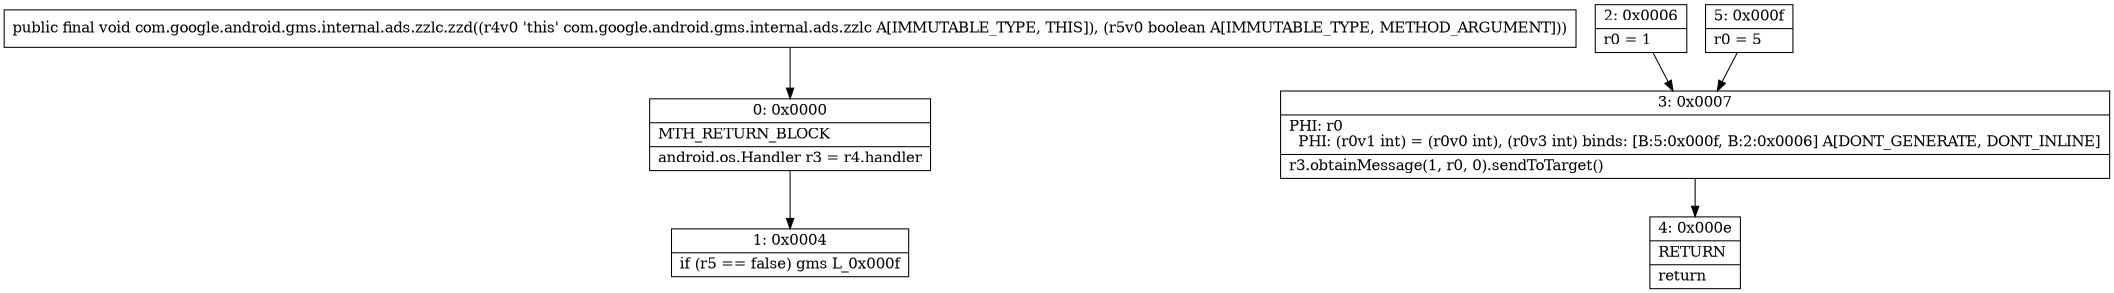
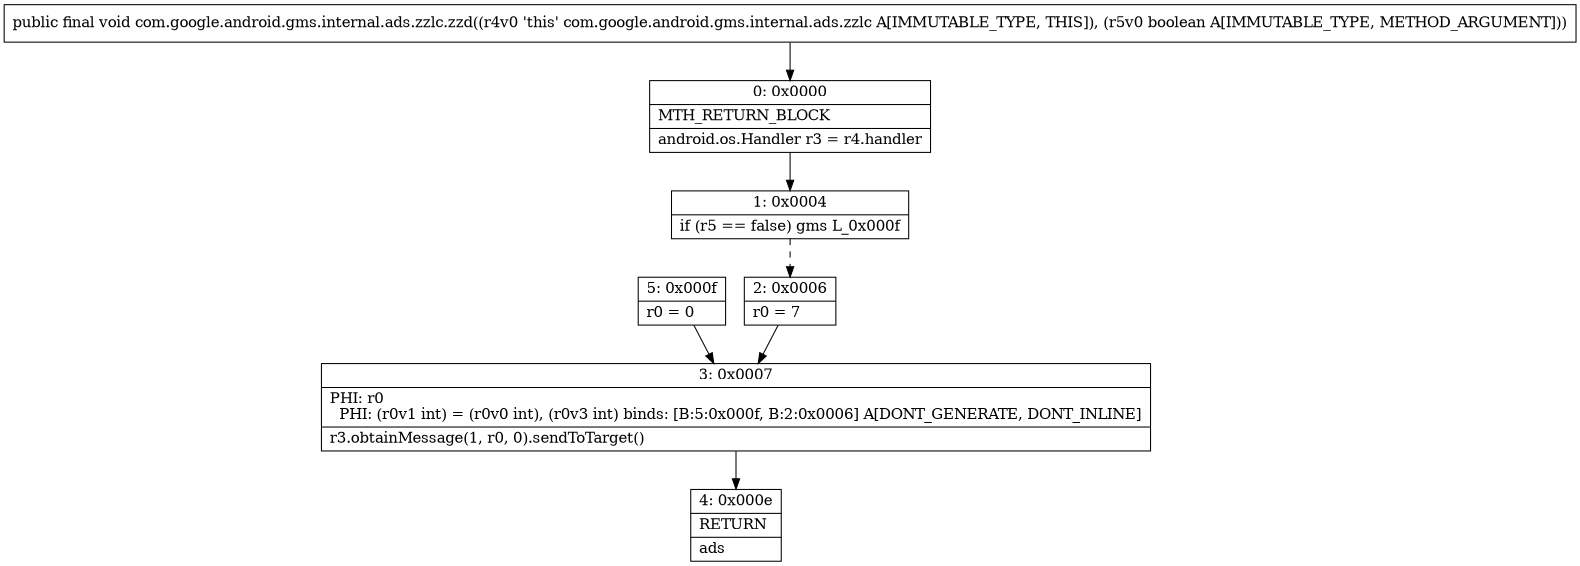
(1628, 40) -> (777, 313)
(1738, 40) -> (670, 313)
none -> (790, 253)
(1682, 276) -> (712, 549)
